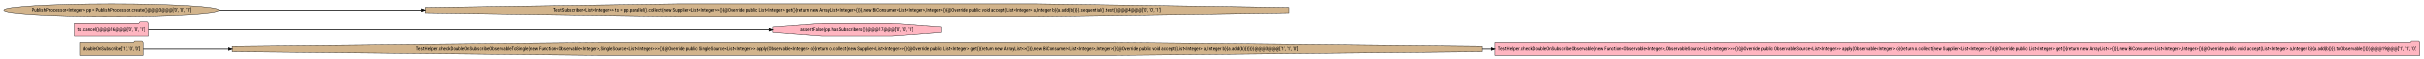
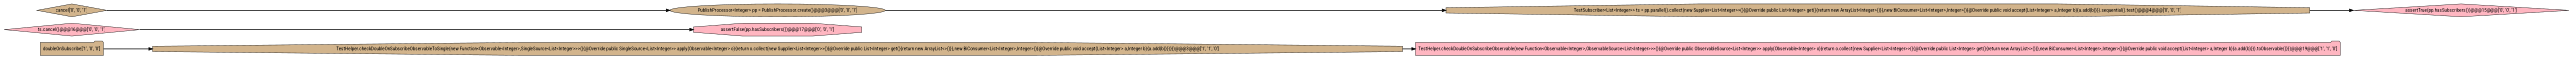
none -> (72, 10)
none -> (2461, 10)
(112, 30) -> (72, 30)
